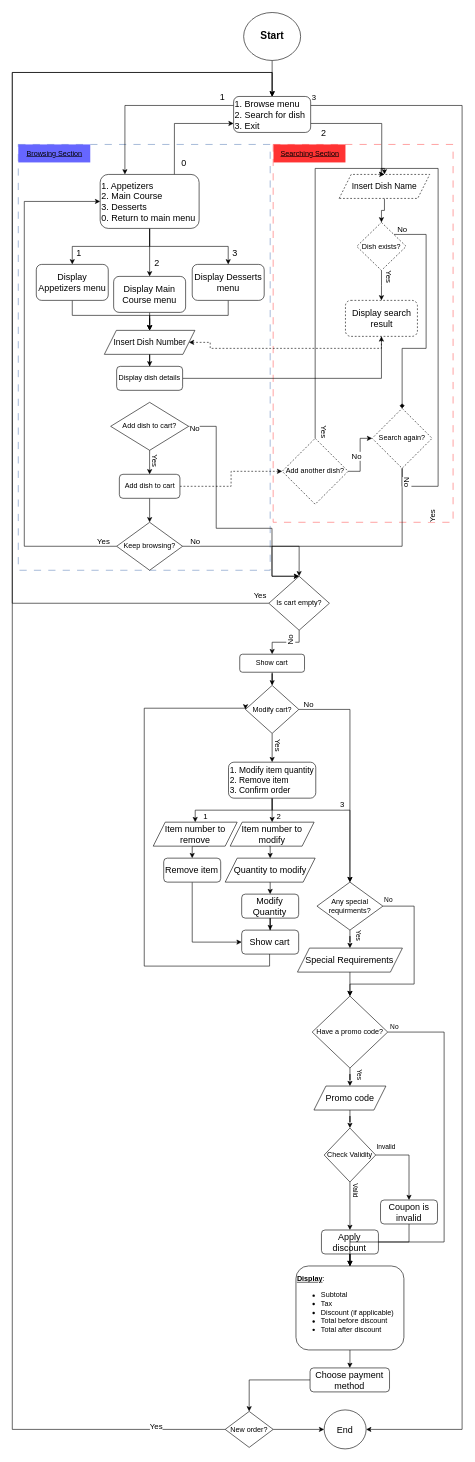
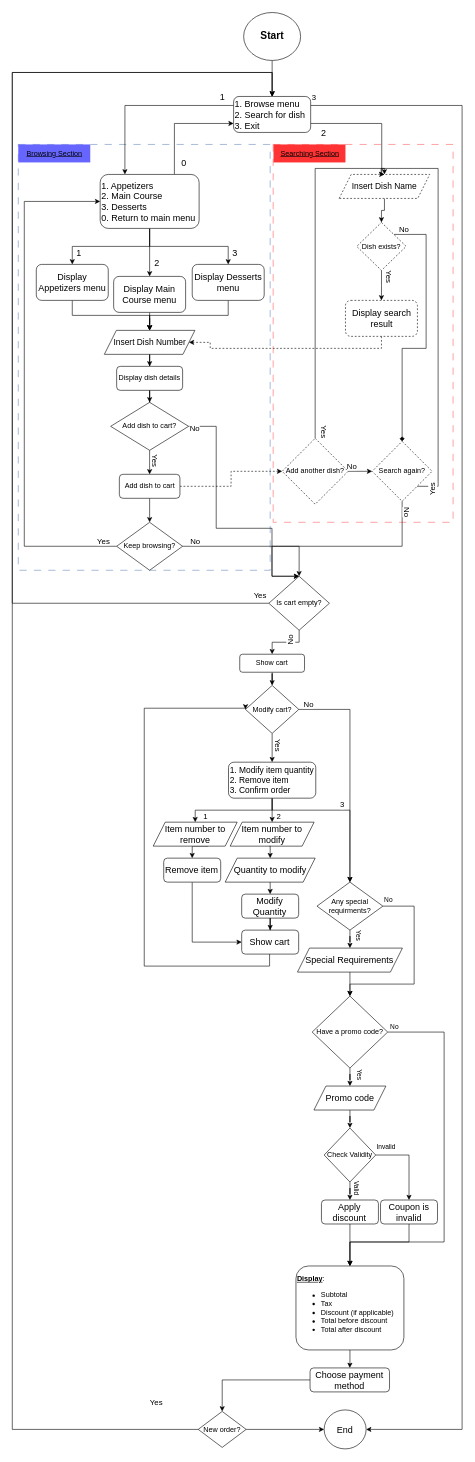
(296, 378) -> (150, 398)
(402, 438) -> (402, 471)
(350, 1242) -> (350, 1212)
(249, 1430) -> (222, 1430)
